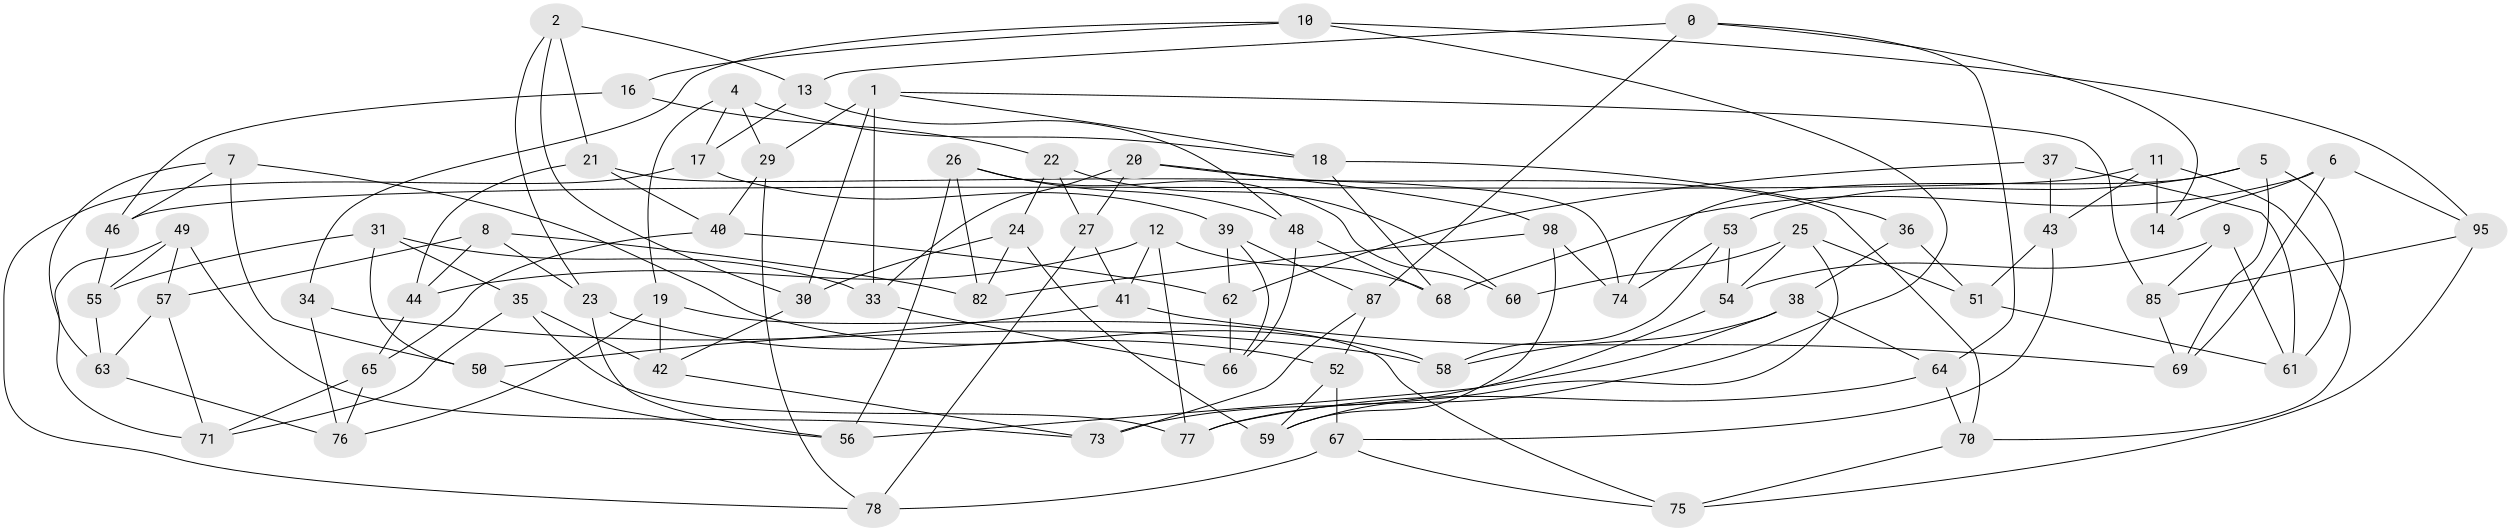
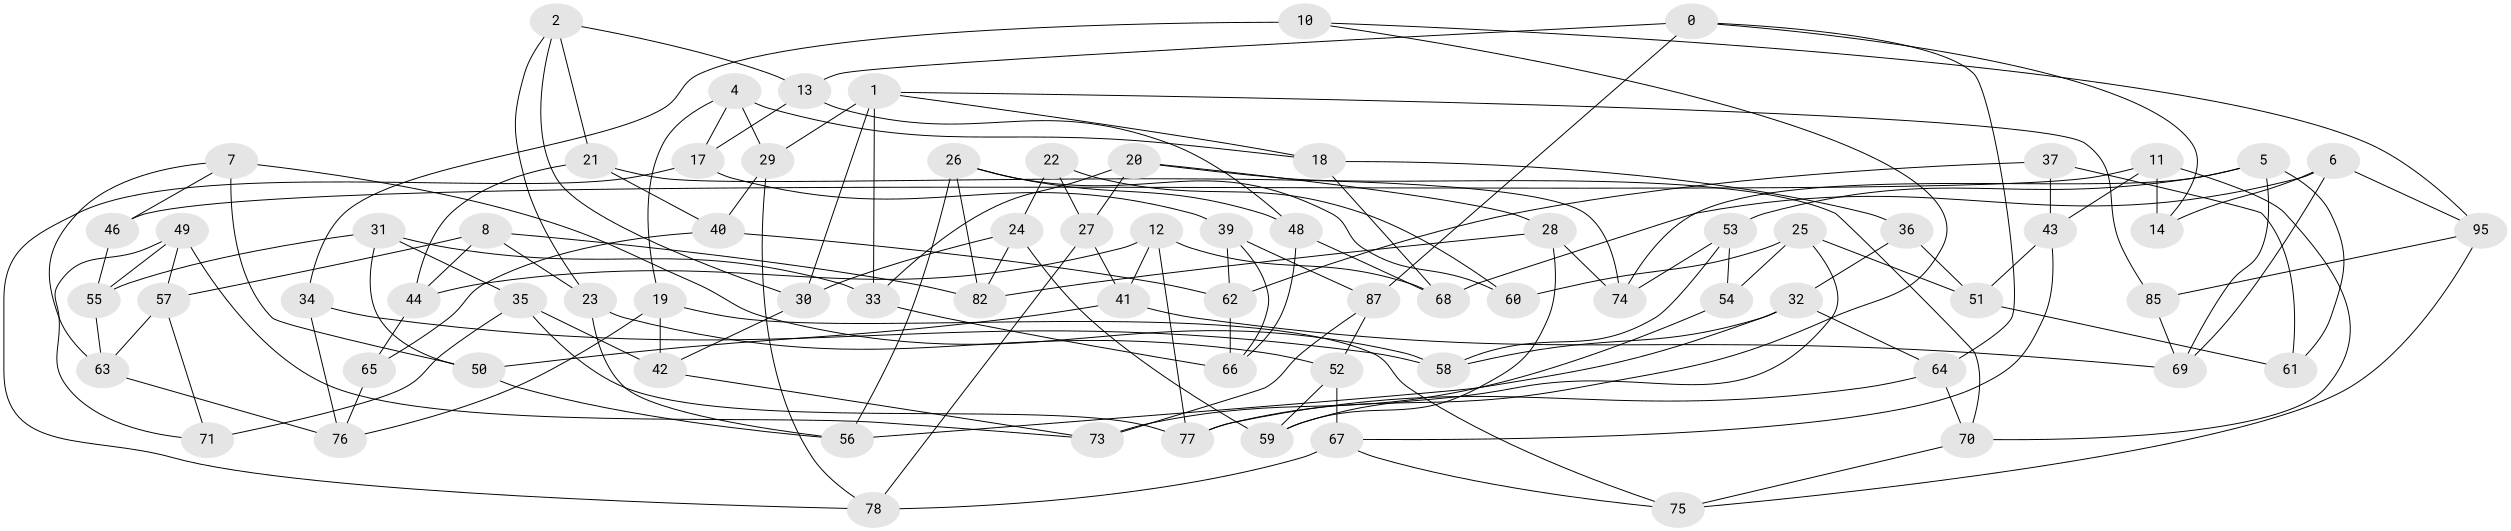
(628, 91) -> none
(1550, 231) -> (1550, 231)
(2227, 231) -> none
(1796, 301) -> (1796, 301)
(288, 405) -> none
